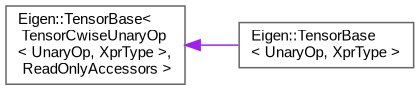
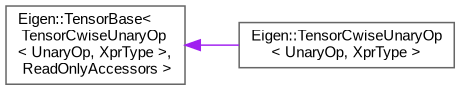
(326, 45) -> (347, 45)
